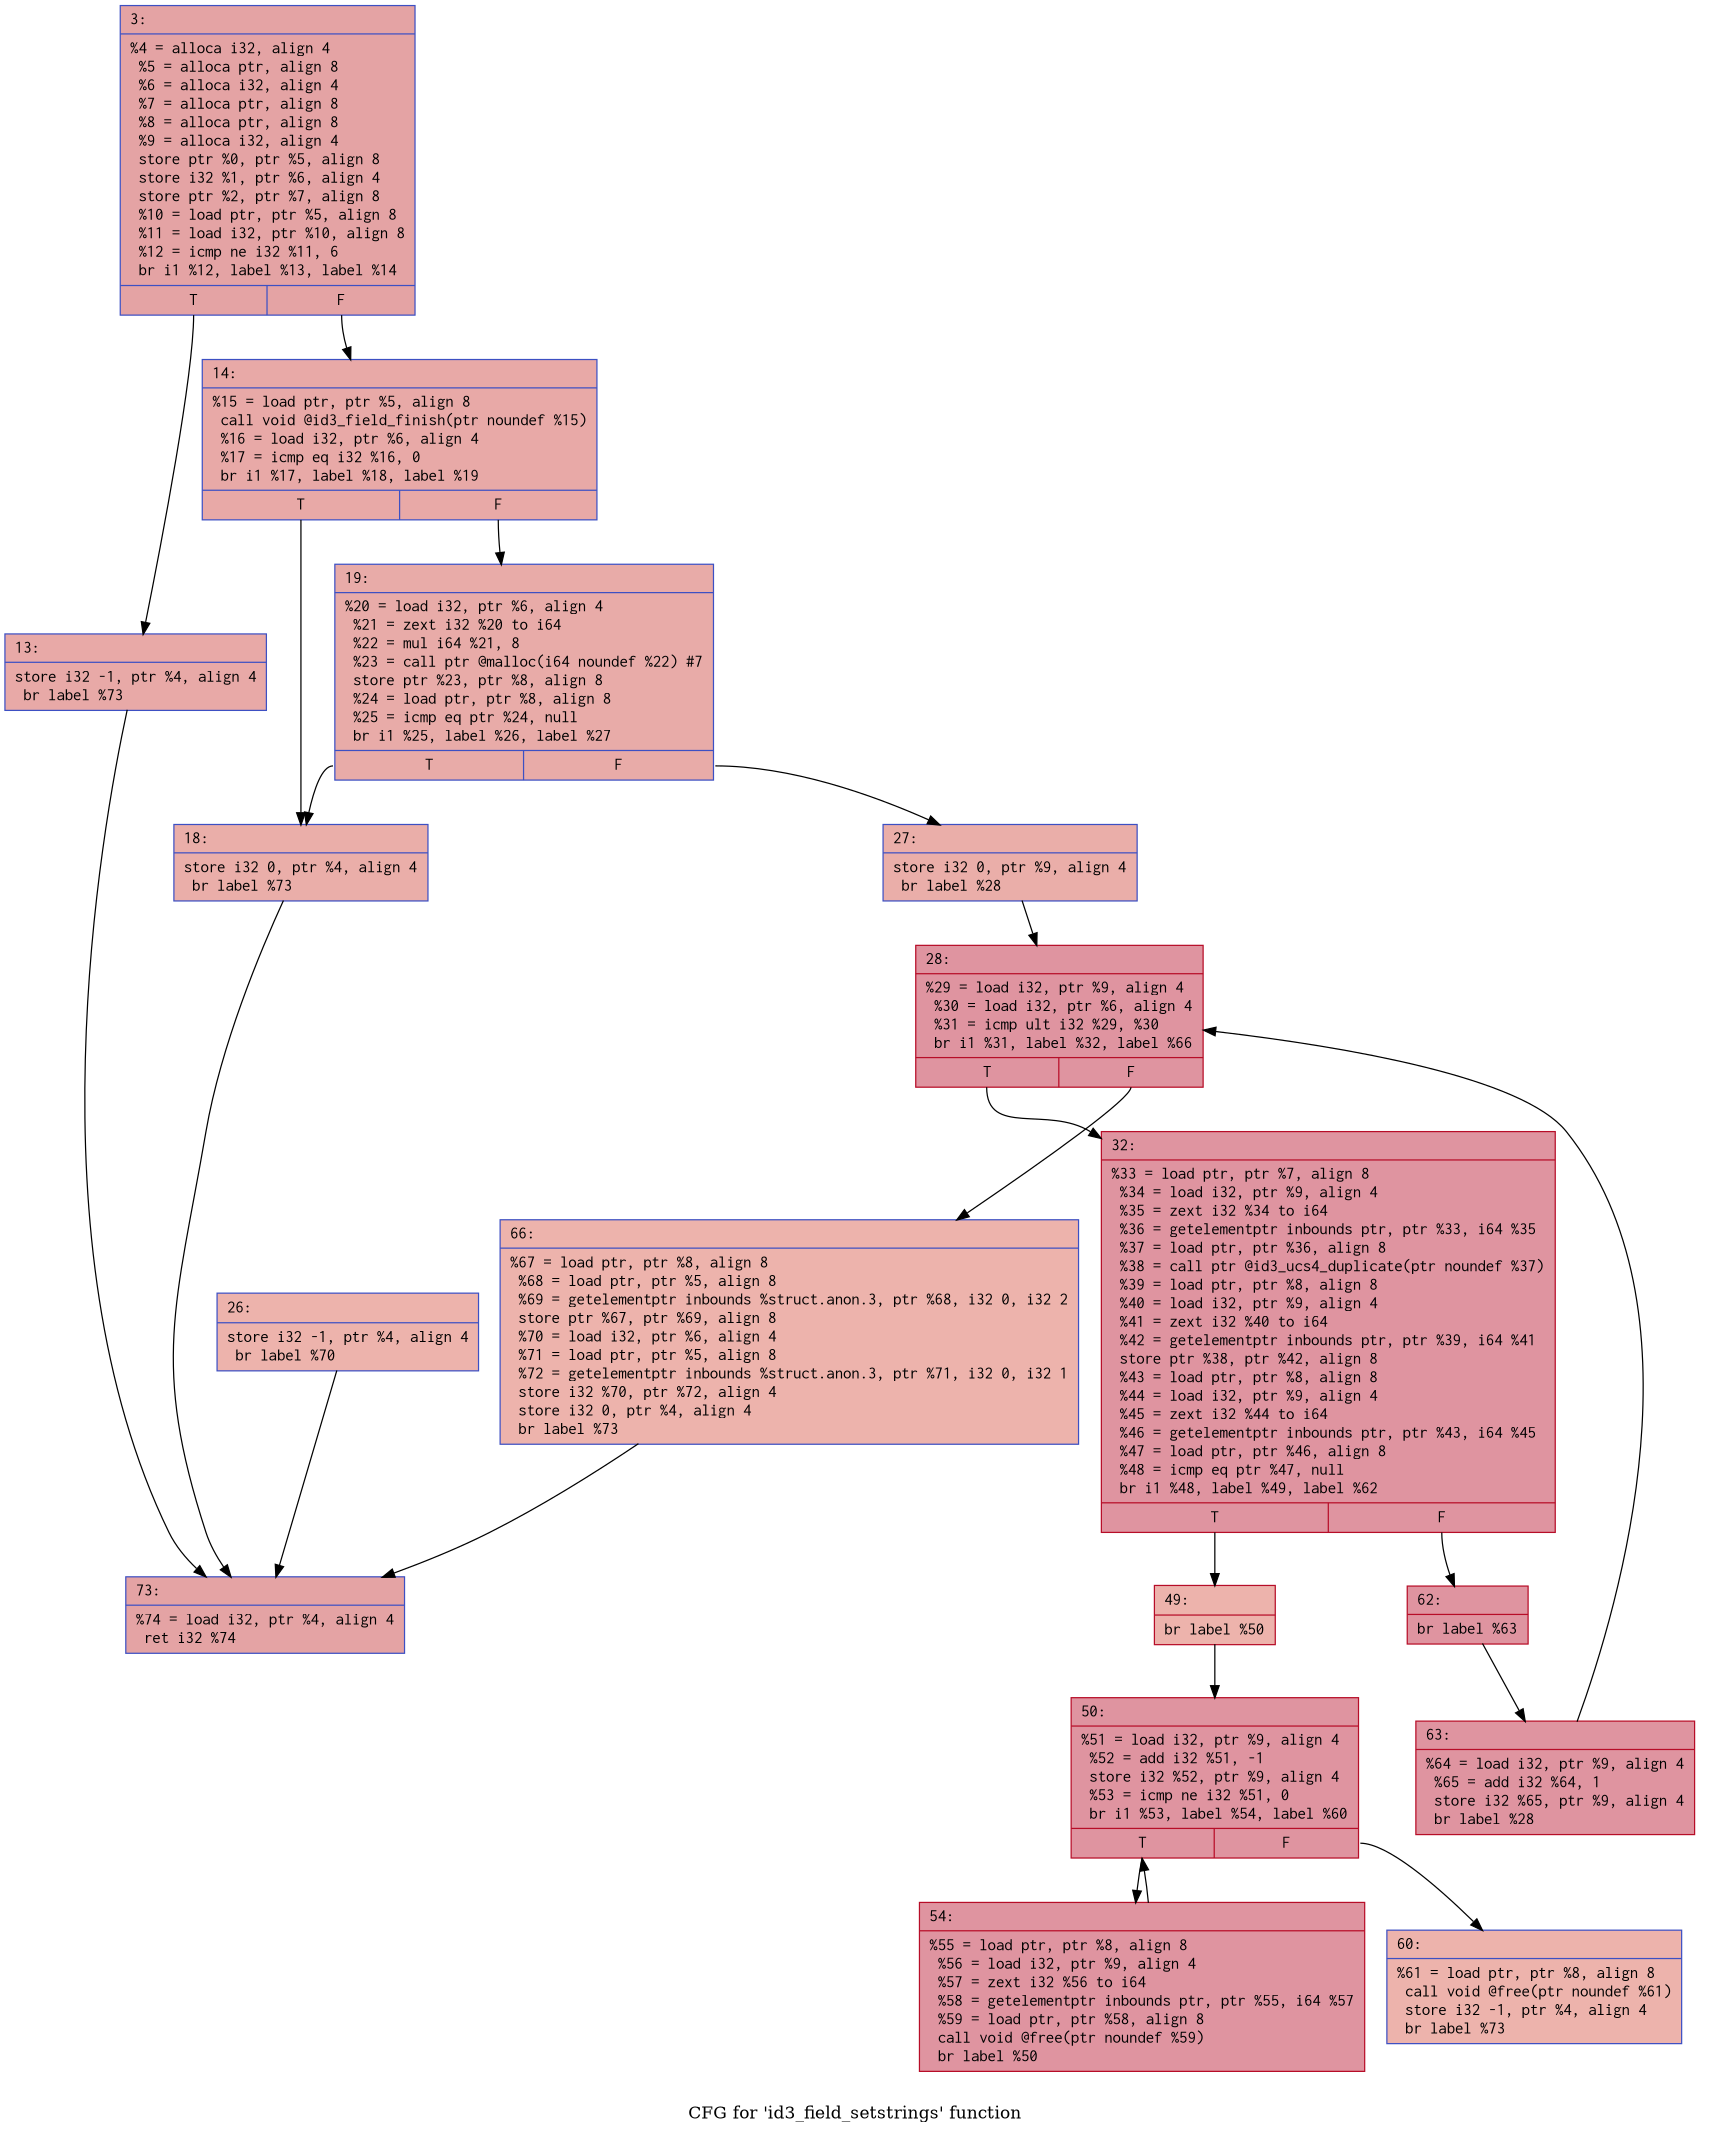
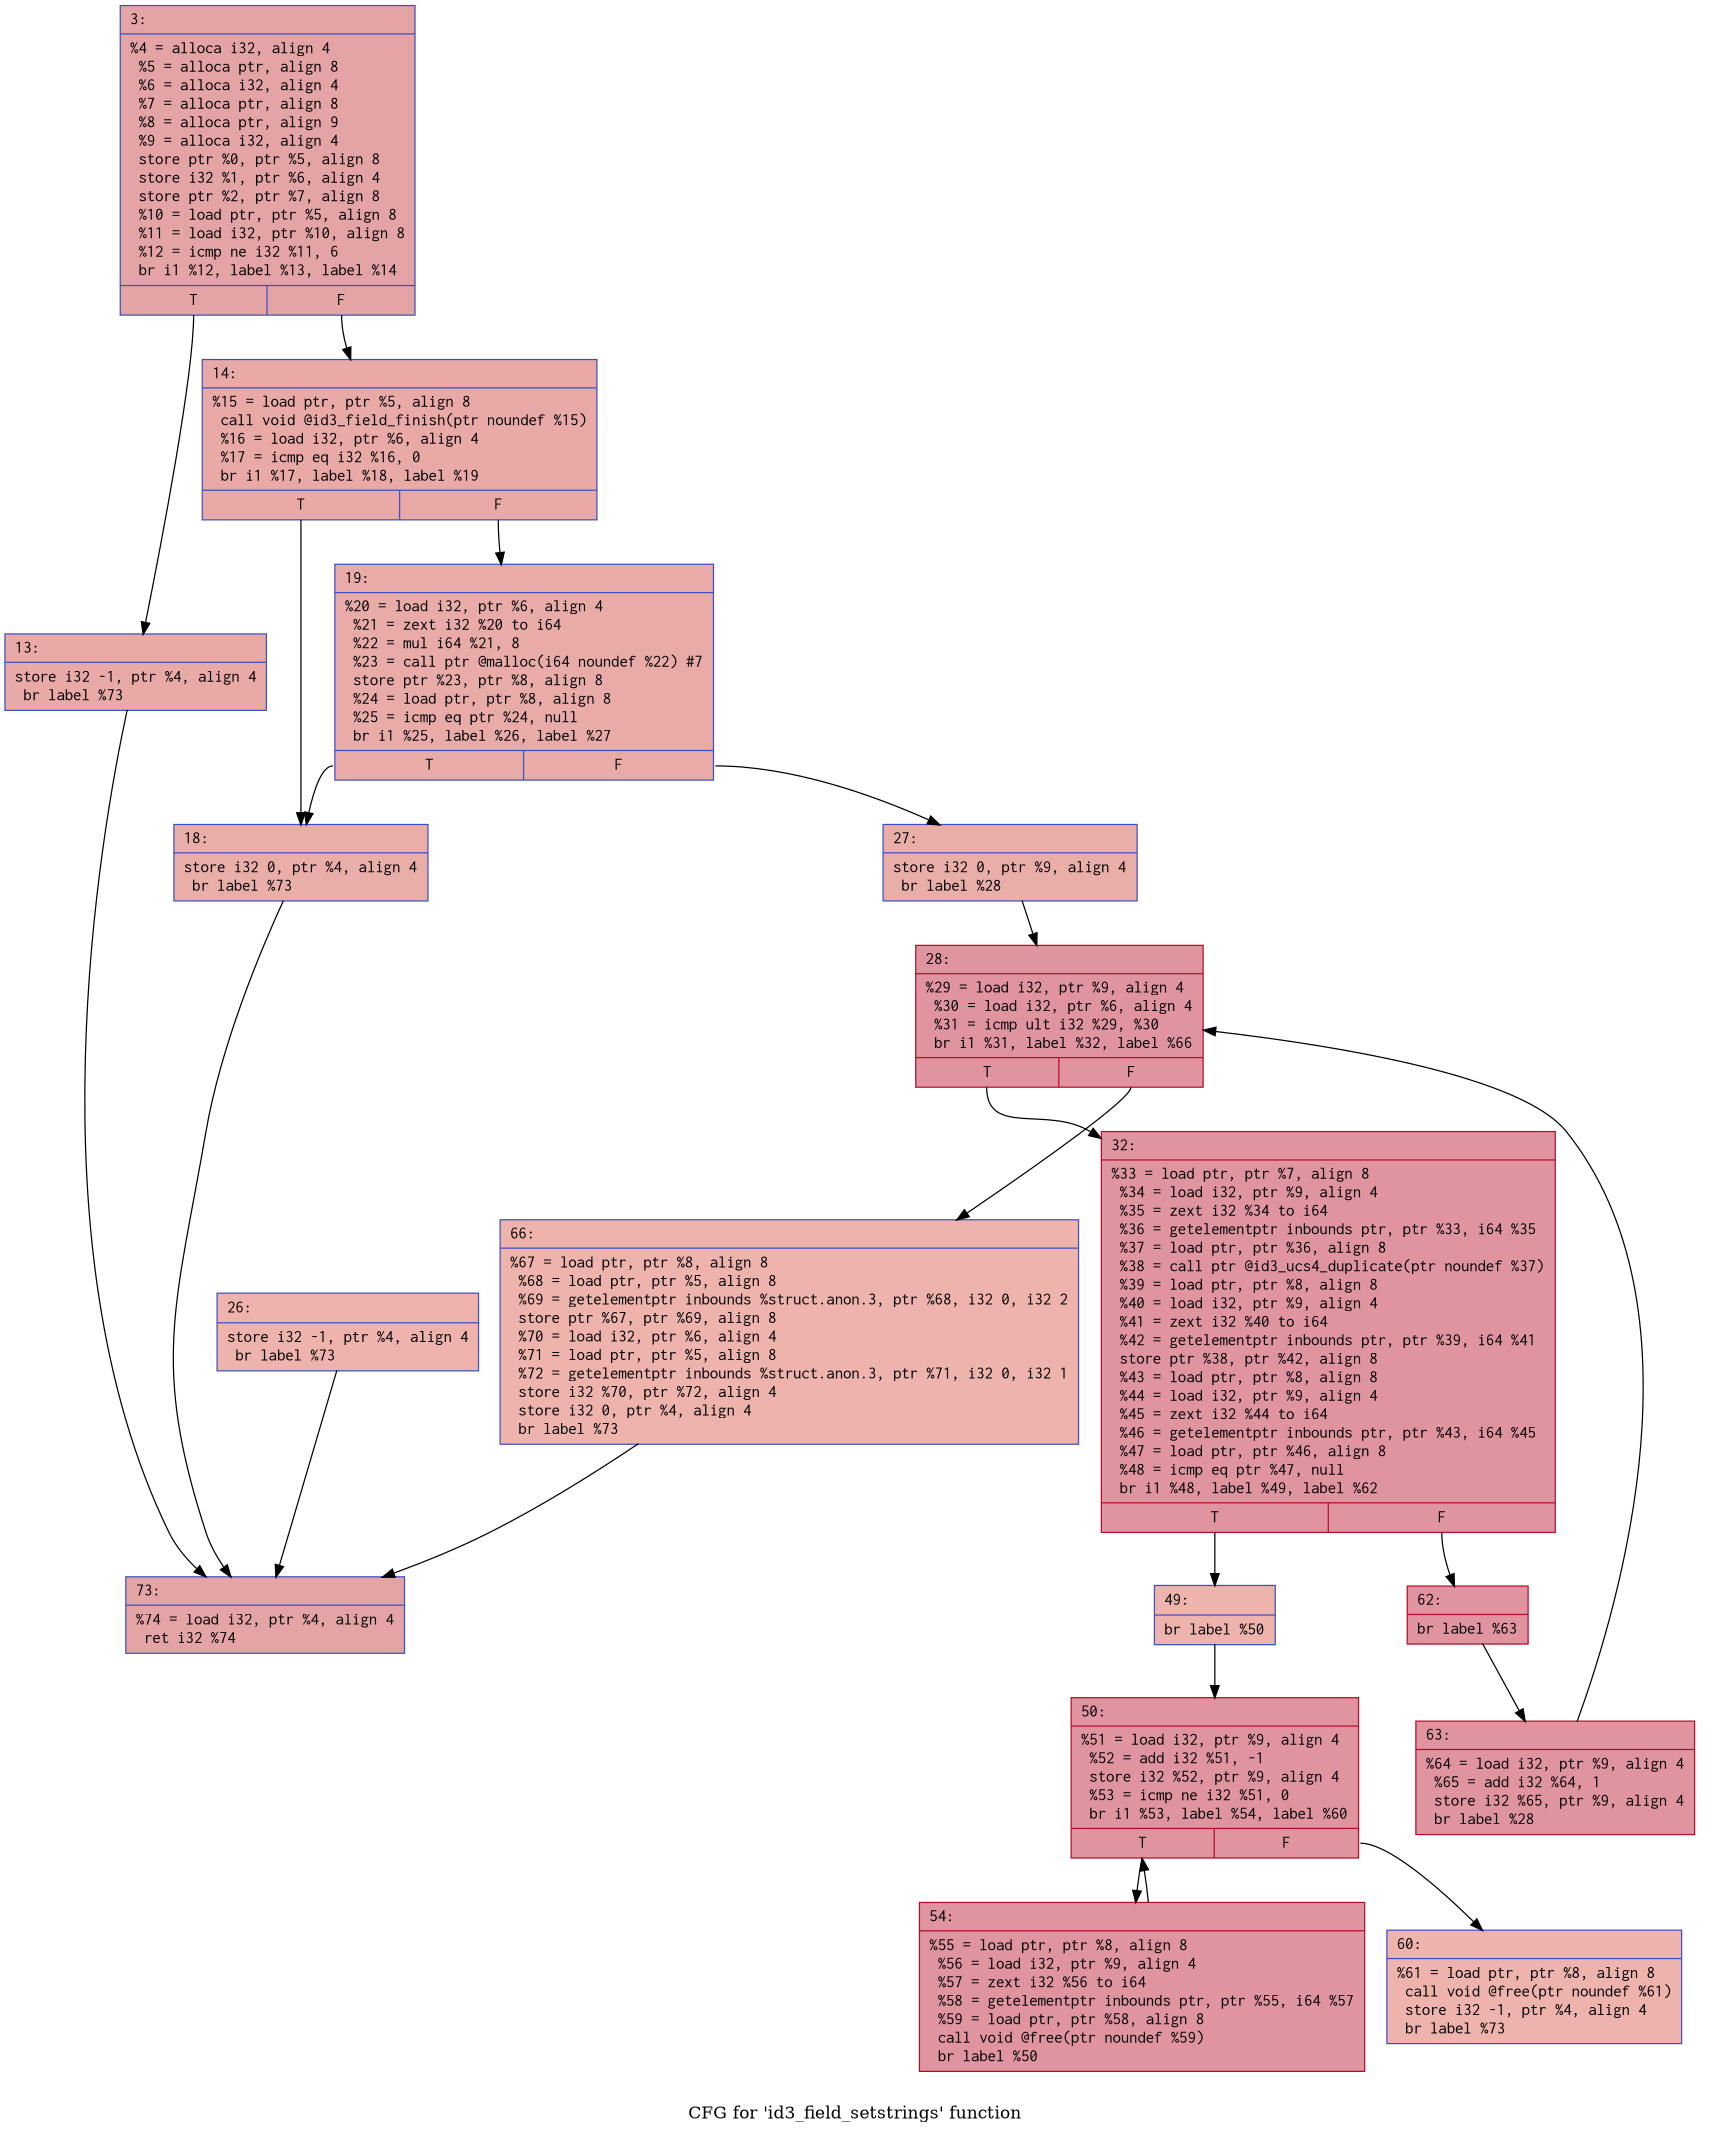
(234, 122) -> (234, 122)
(281, 1355) -> (281, 1355)
(1215, 1615) -> (1215, 1615)
